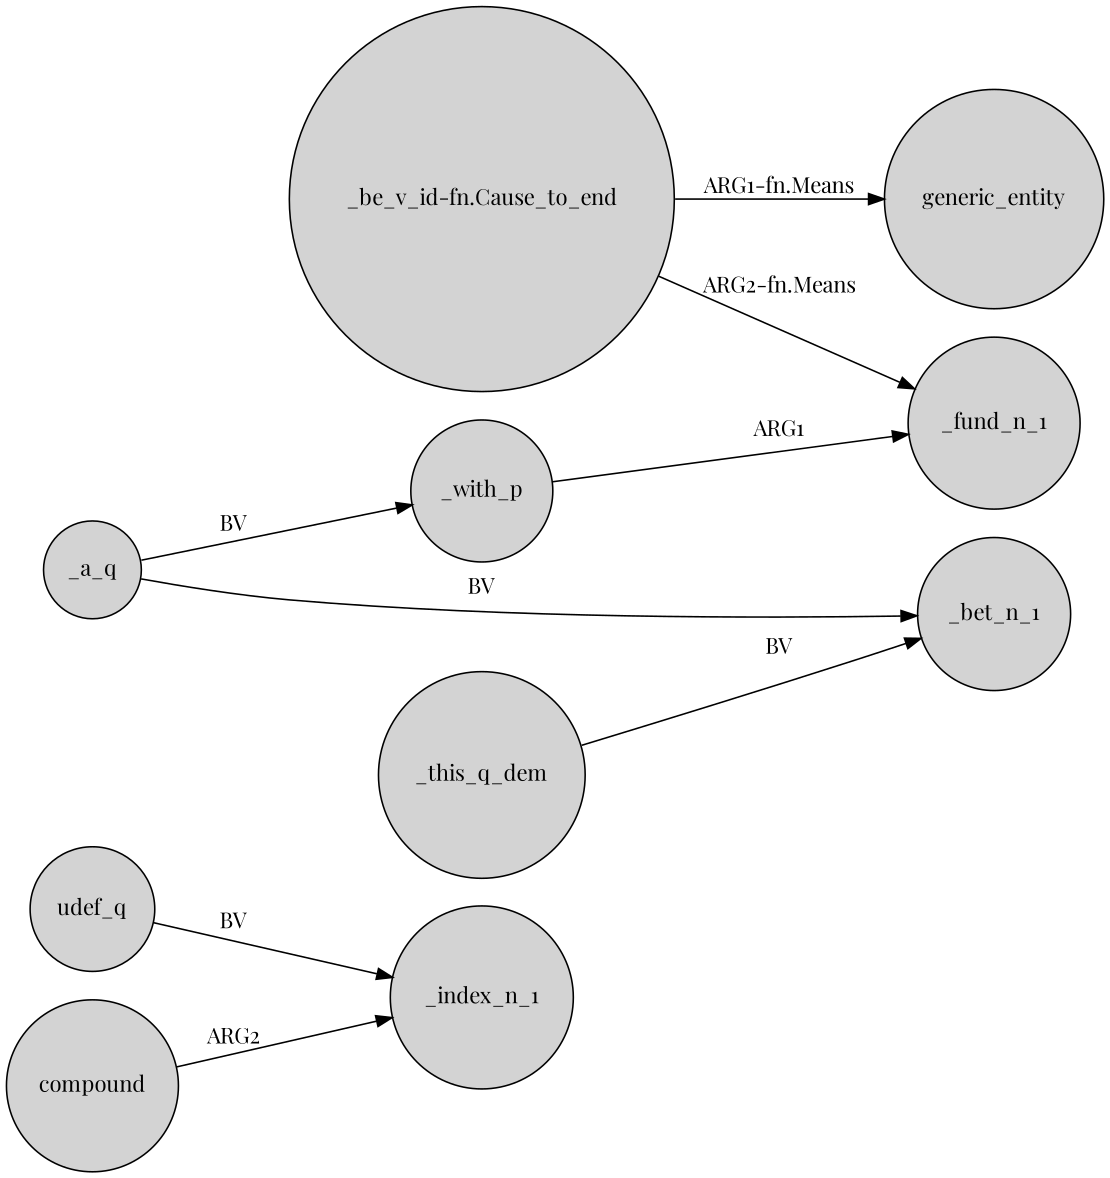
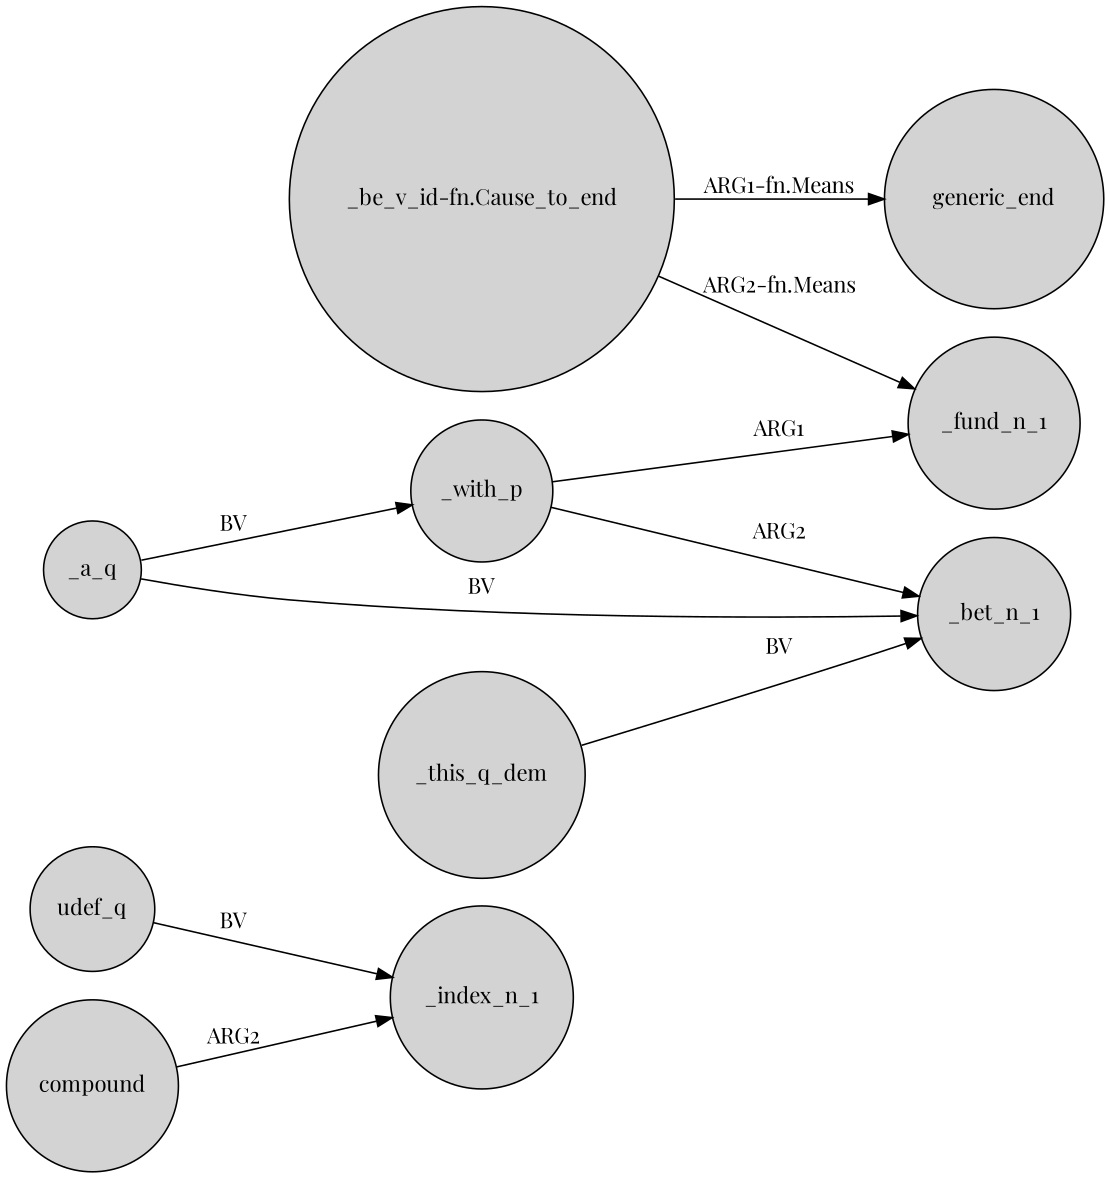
(994, 199) -> (994, 199)
none -> (727, 550)
